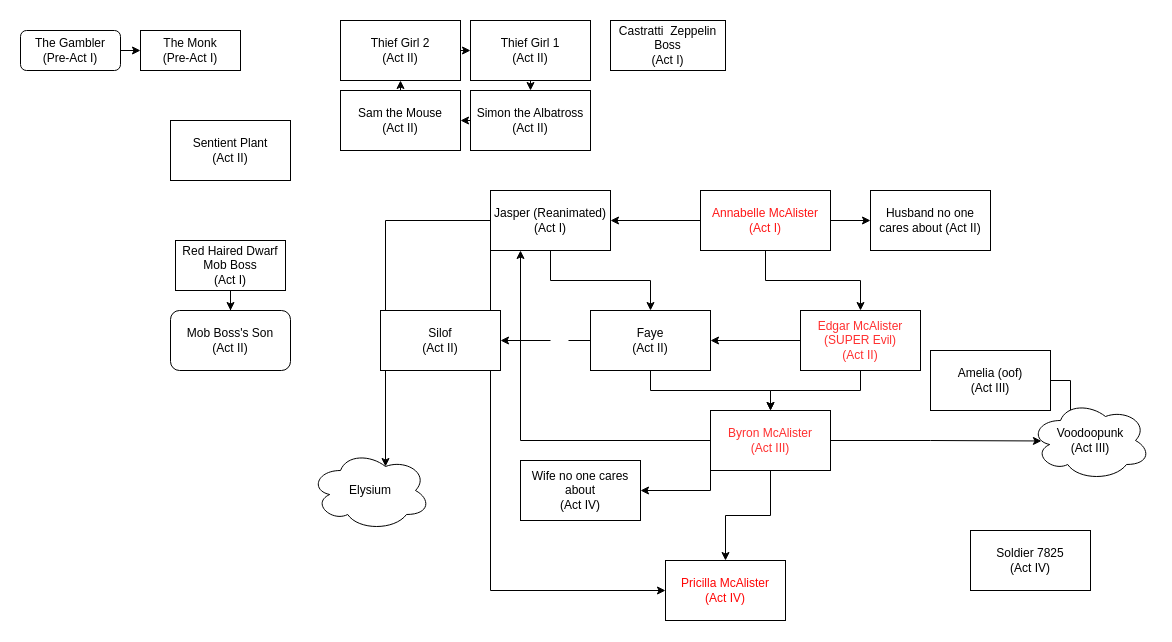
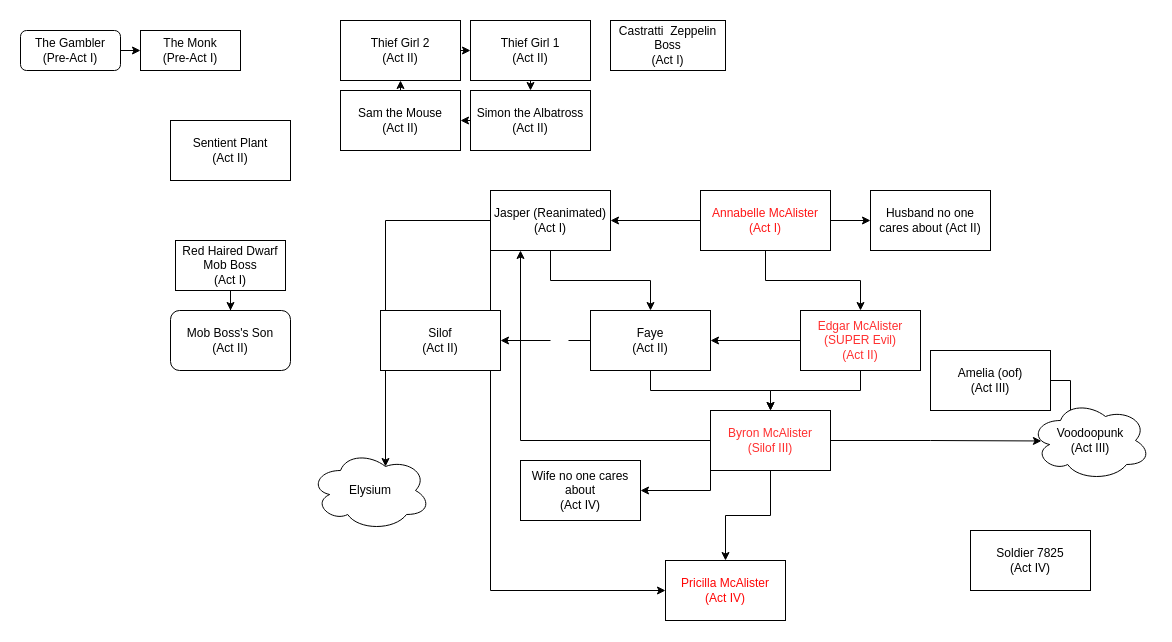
(771, 441) -> (771, 441)
